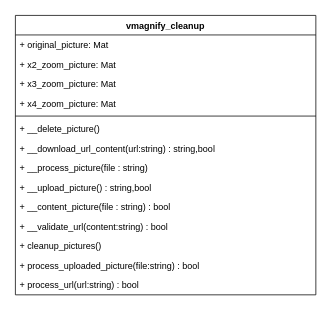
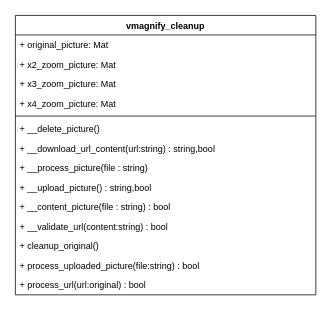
(66, 246) -> (64, 246)
(90, 285) -> (92, 285)
